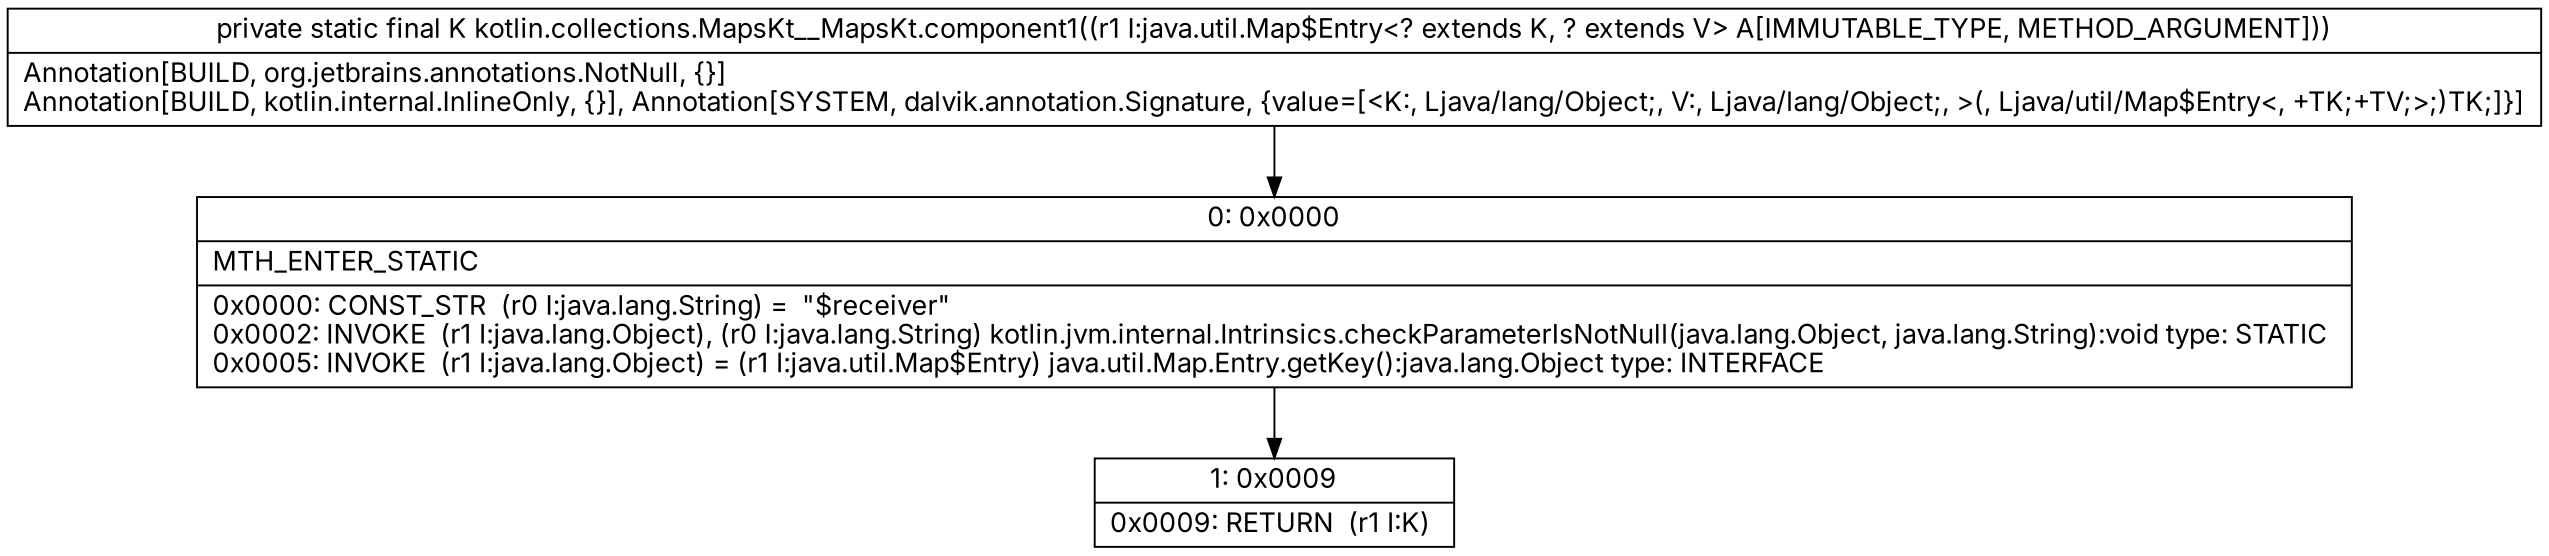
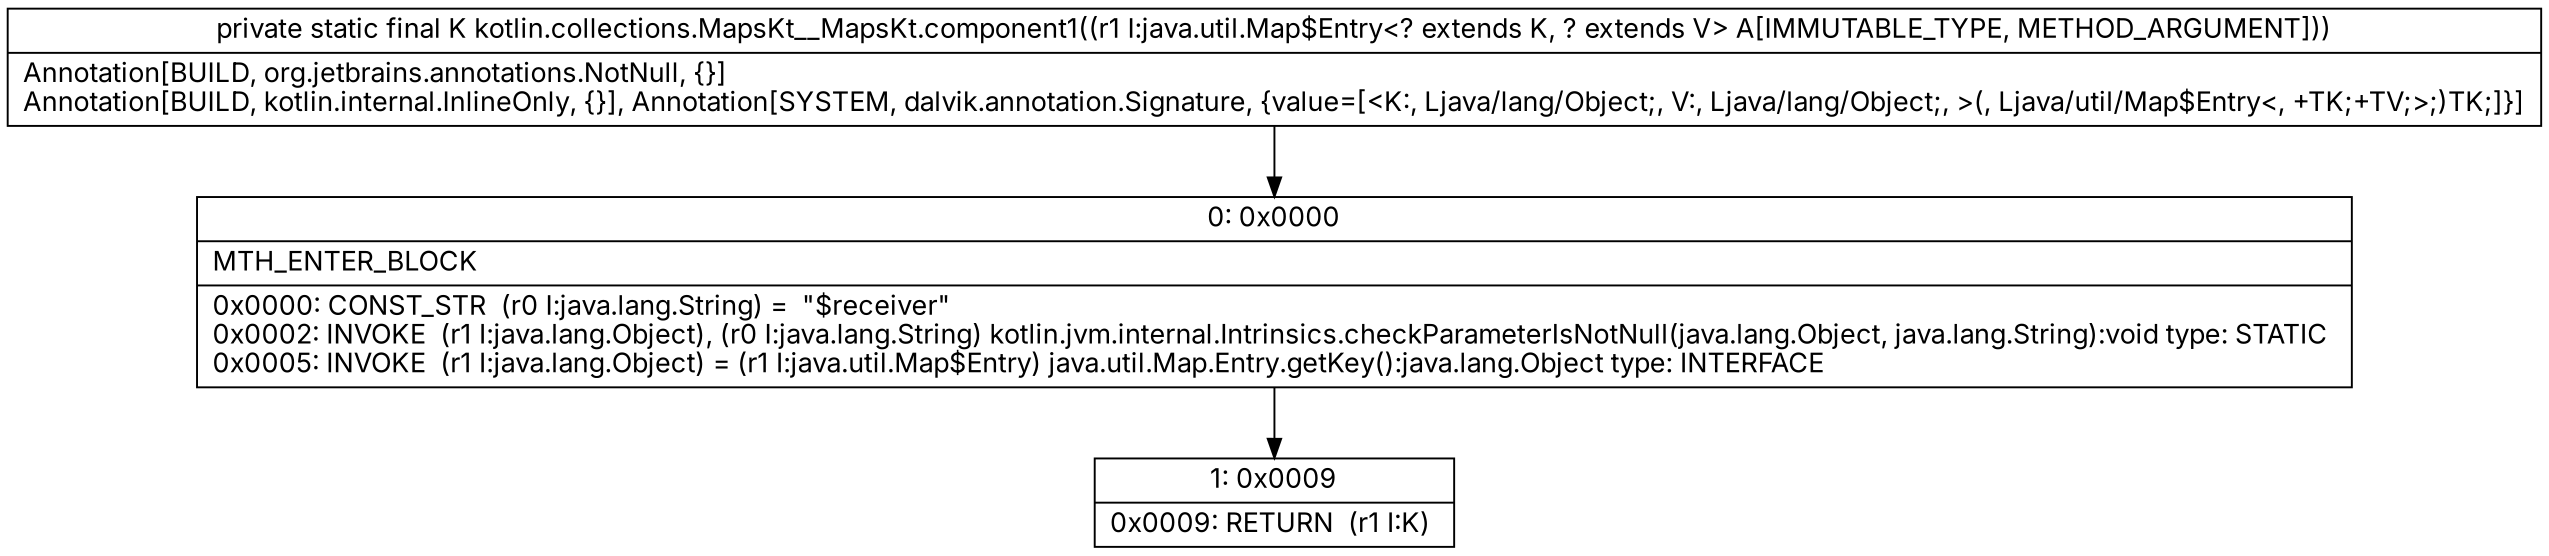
(346, 262) -> (346, 262)
